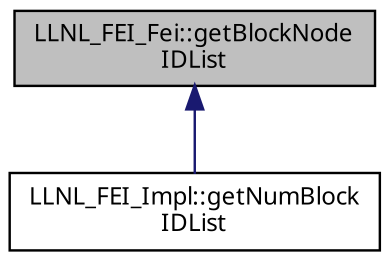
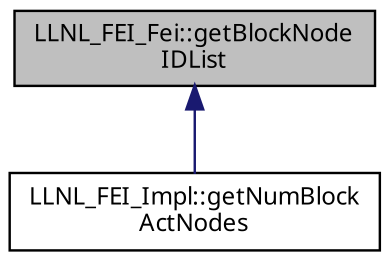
(195, 212) -> (195, 212)
